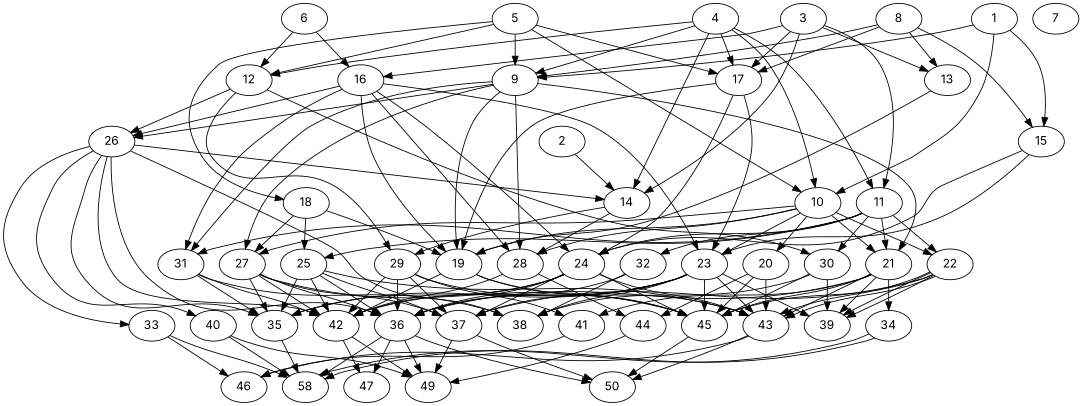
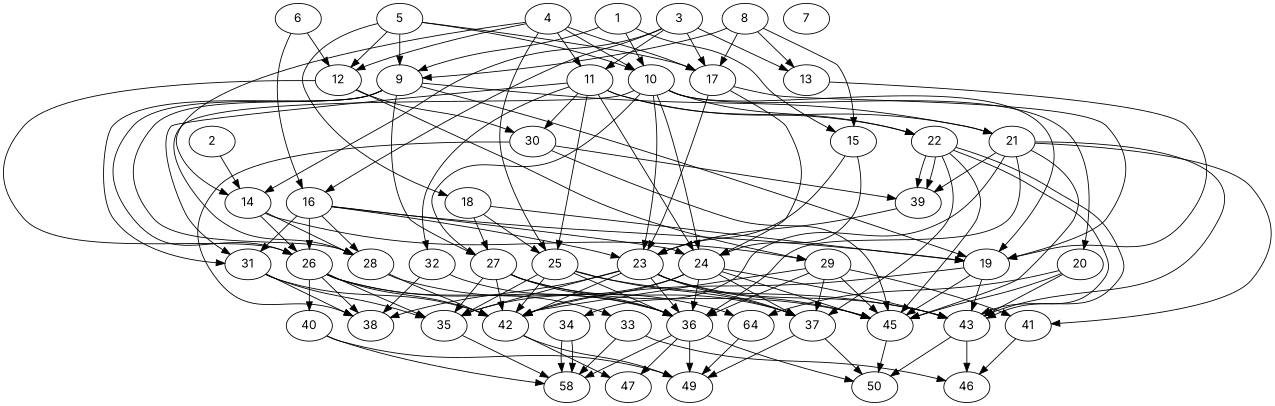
(646, 40) -> (500, 133)
(365, 172) -> (275, 230)
(849, 230) -> (676, 152)
(762, 293) -> (822, 223)
(643, 326) -> (751, 326)
